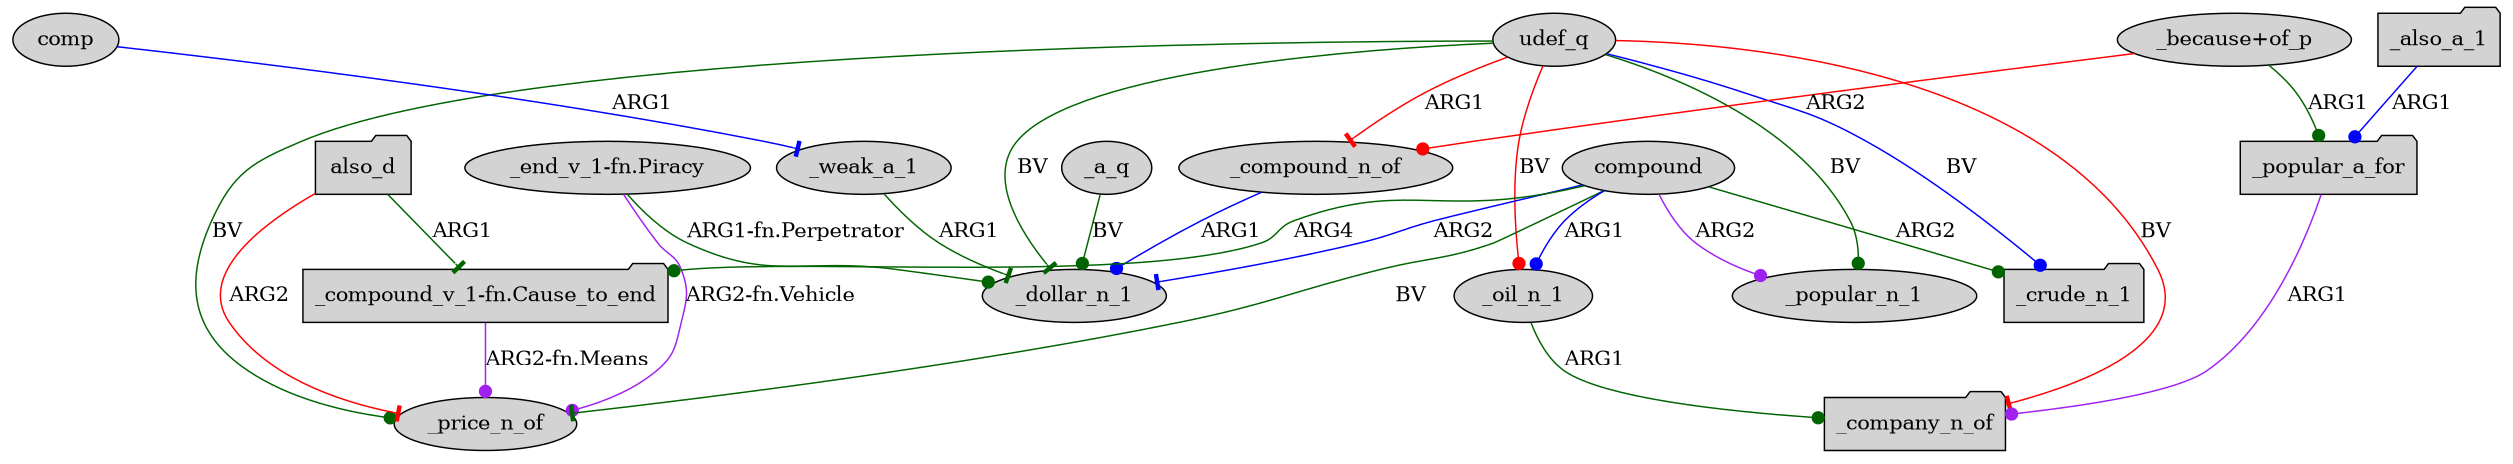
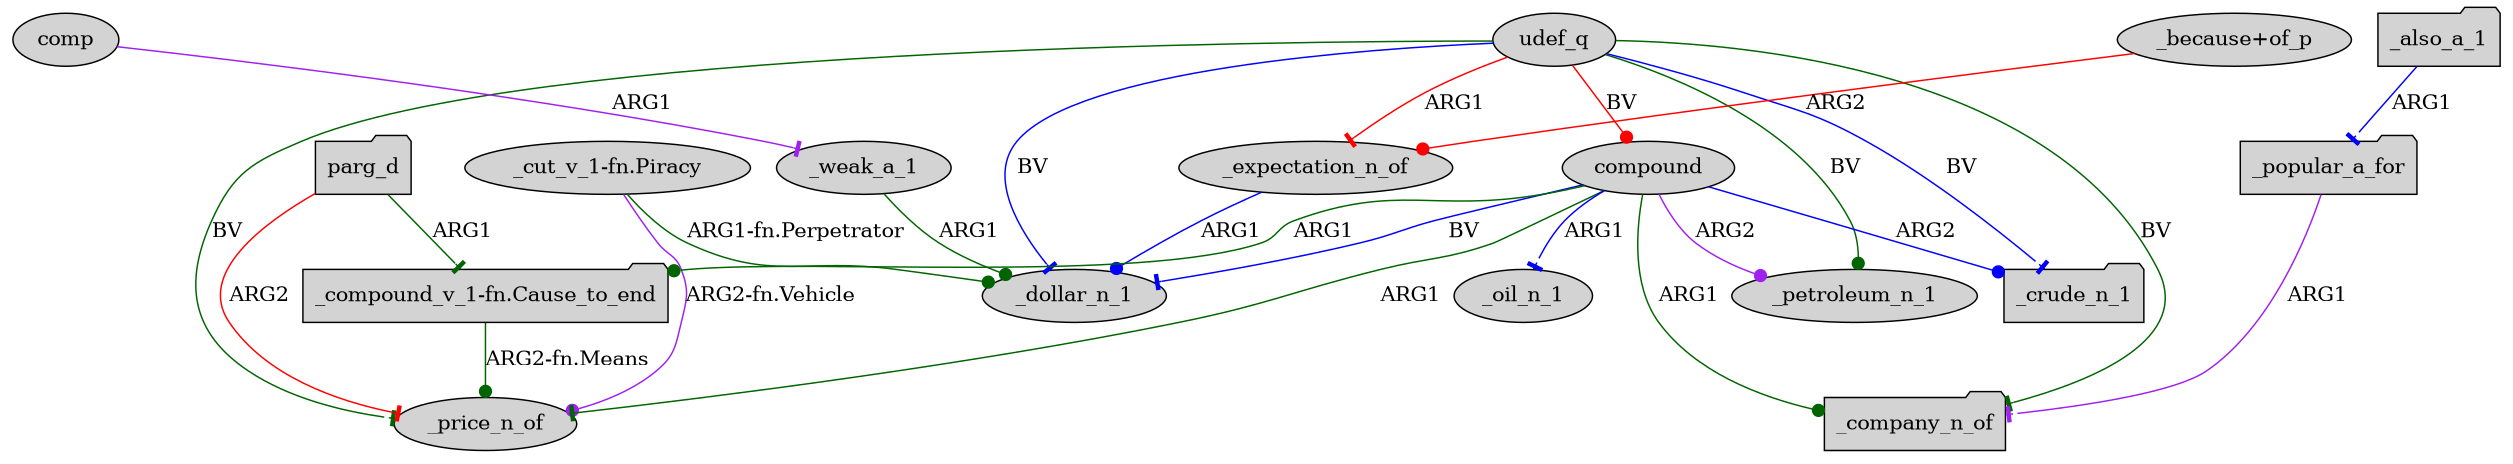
(674, 73) -> (674, 73)
(1180, 76) -> (1180, 76)
(456, 90) -> (456, 90)
(2297, 94) -> none
(2388, 99) -> (2388, 99)
(1837, 126) -> (1837, 126)
(2021, 134) -> (2021, 134)
(1517, 160) -> (1598, 99)
(363, 168) -> (363, 168)
(608, 168) -> (608, 168)
(1107, 168) -> none
(1316, 168) -> (1316, 168)
(1566, 219) -> (1566, 219)
(1837, 224) -> (1837, 224)
(1324, 232) -> (1324, 232)
(1464, 232) -> (1464, 232)
(938, 242) -> (938, 242)
(1411, 296) -> (1411, 296)
(1855, 296) -> (1855, 296)
(485, 354) -> (485, 354)
(2214, 365) -> (2214, 365)
(1656, 400) -> (1674, 341)
